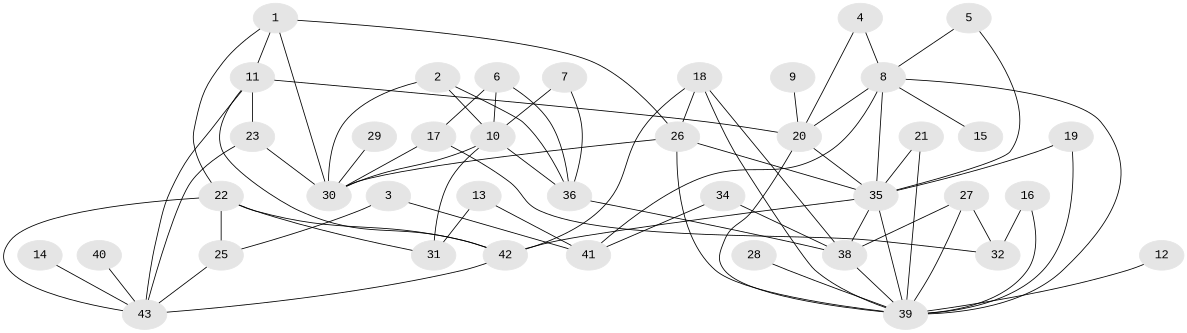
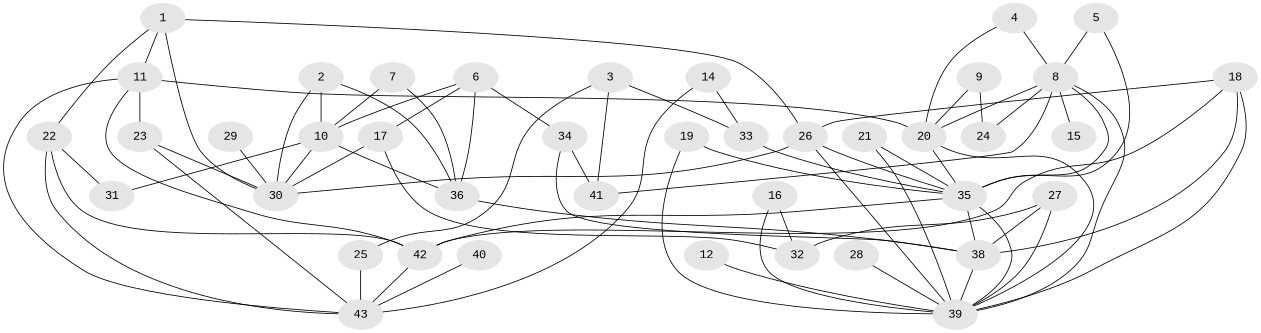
none -> (520, 107)
none -> (746, 137)
none -> (983, 137)
(479, 196) -> none
(221, 226) -> none
